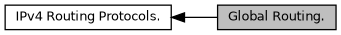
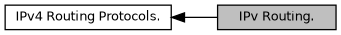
(277, 17) -> (277, 17)
